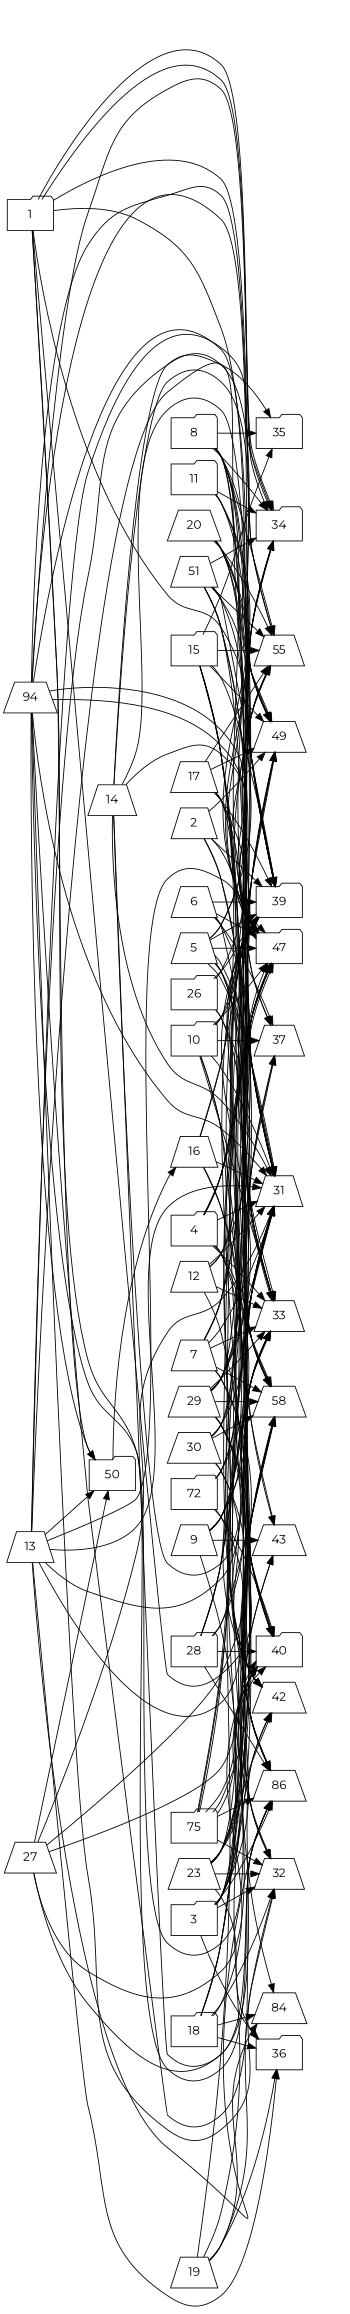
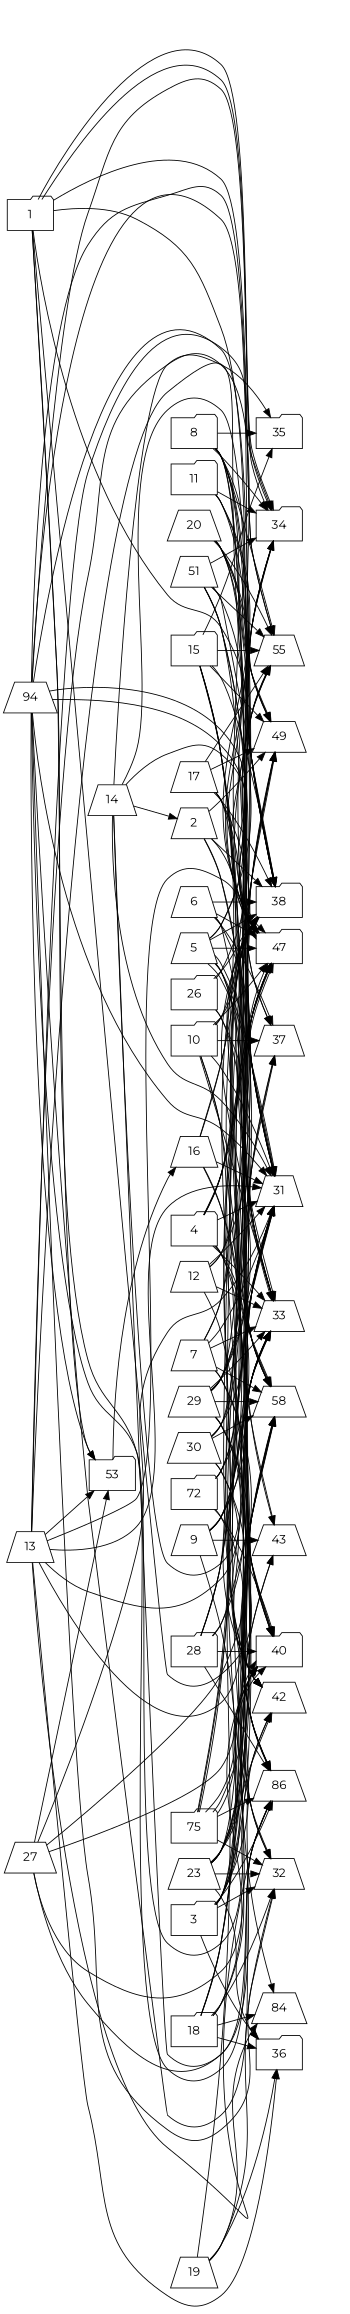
(166, 386) -> (151, 811)
(243, 649) -> none
(279, 902) -> (279, 902)
(238, 1156) -> none
(112, 1475) -> (112, 1475)
(238, 2098) -> (243, 1870)
